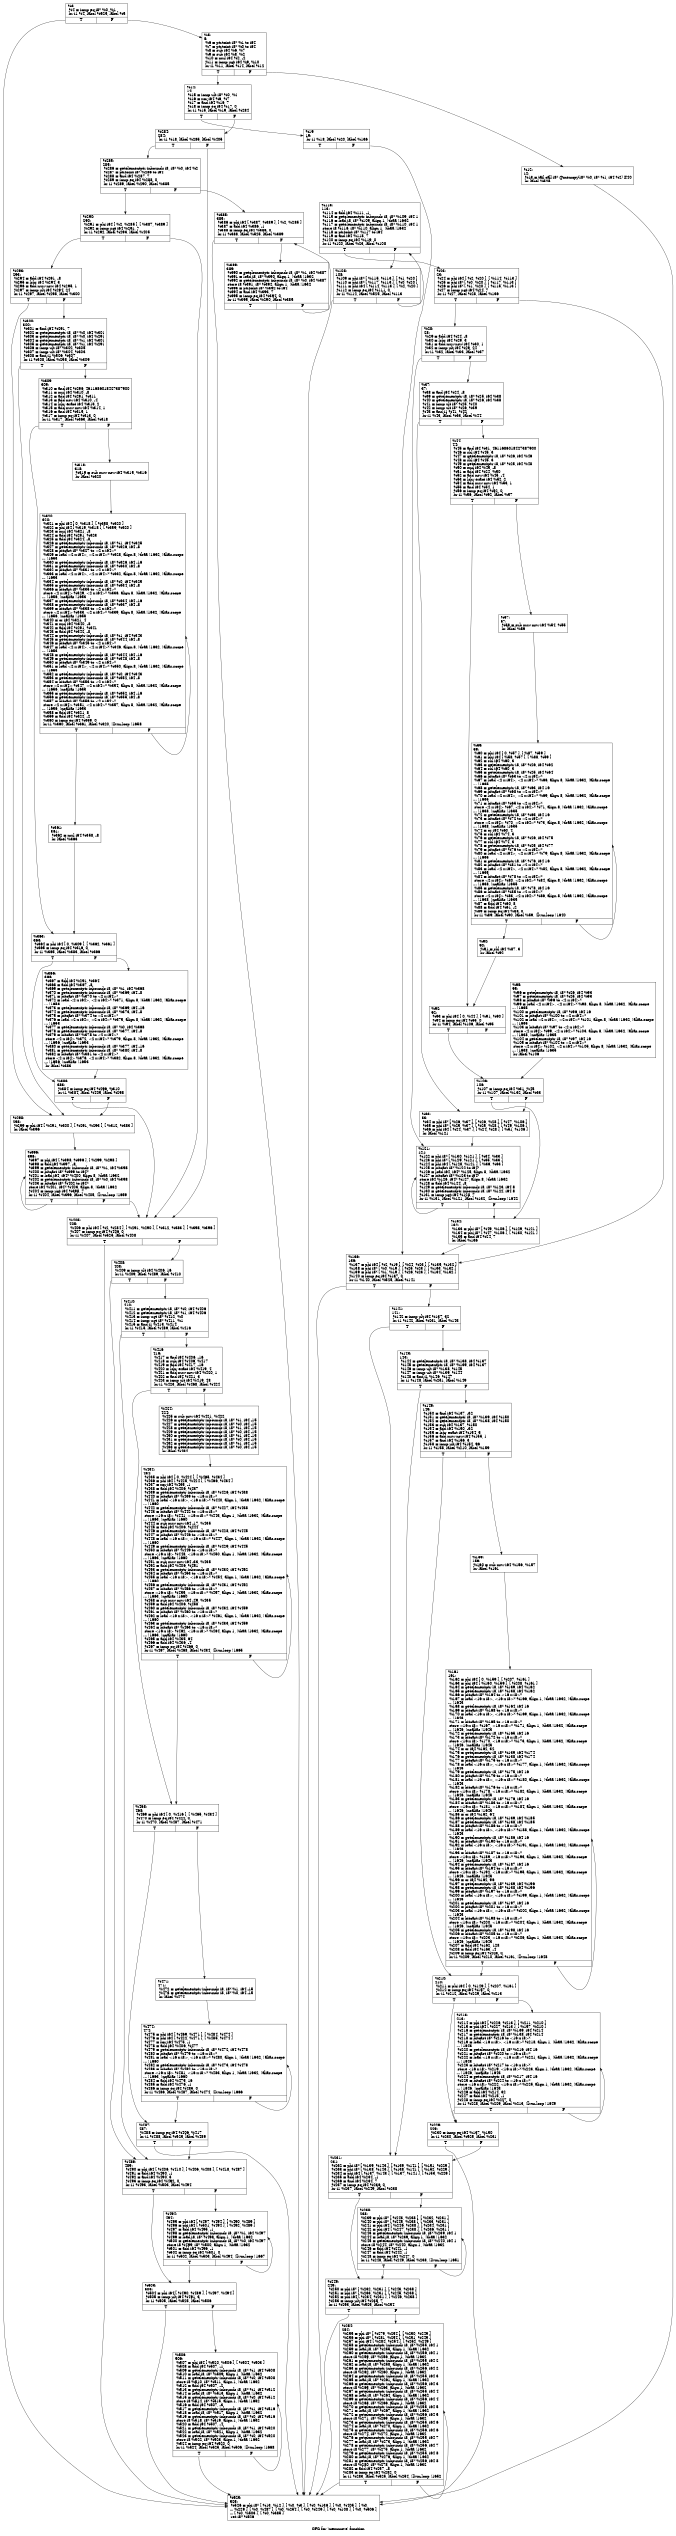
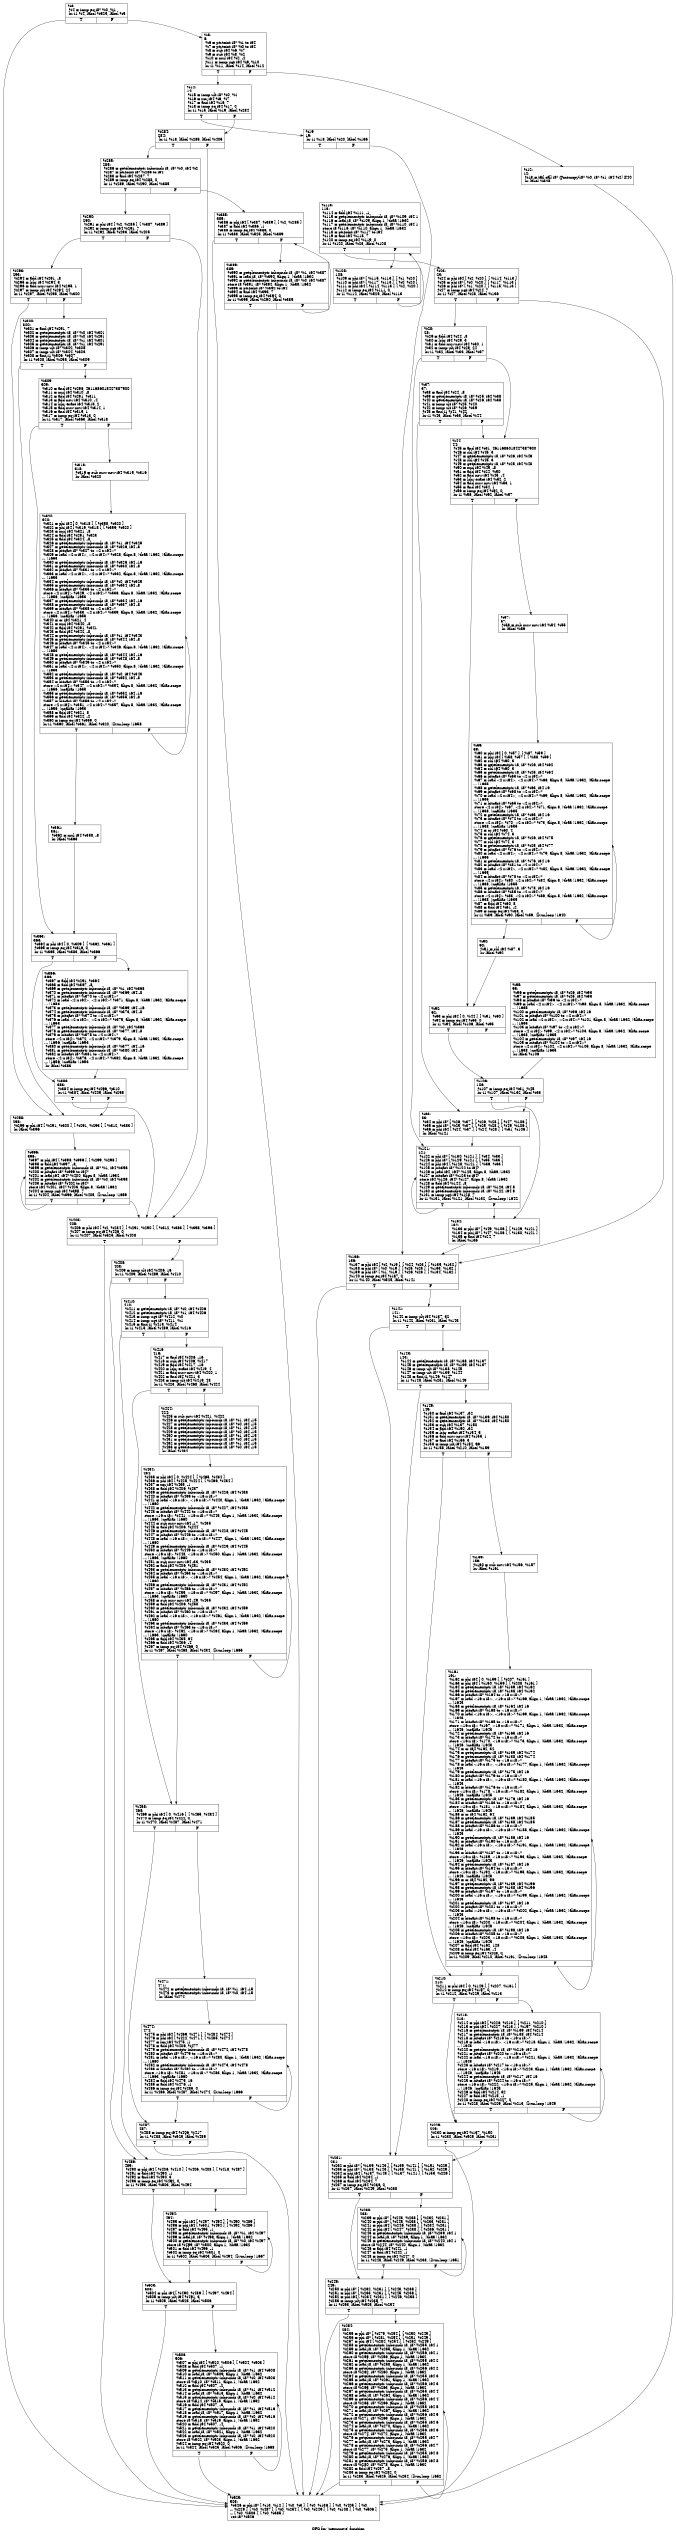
(470, 371) -> (511, 391)
(309, 1395) -> none
(190, 2151) -> none
